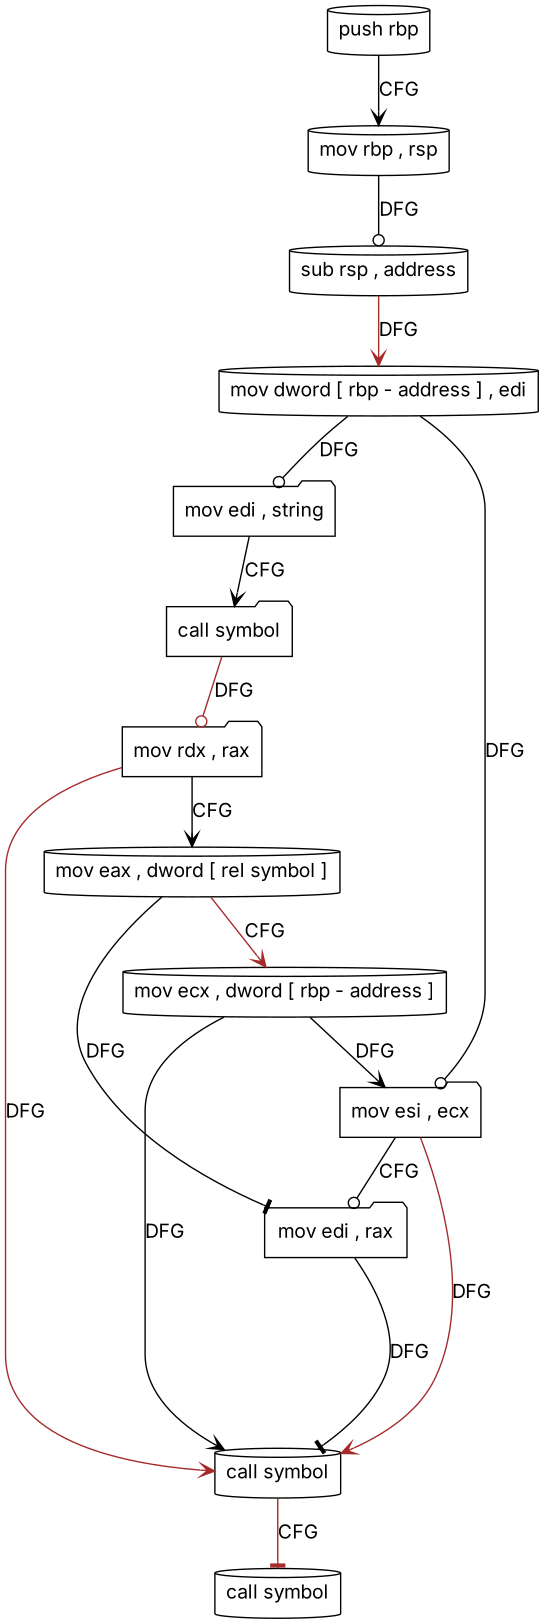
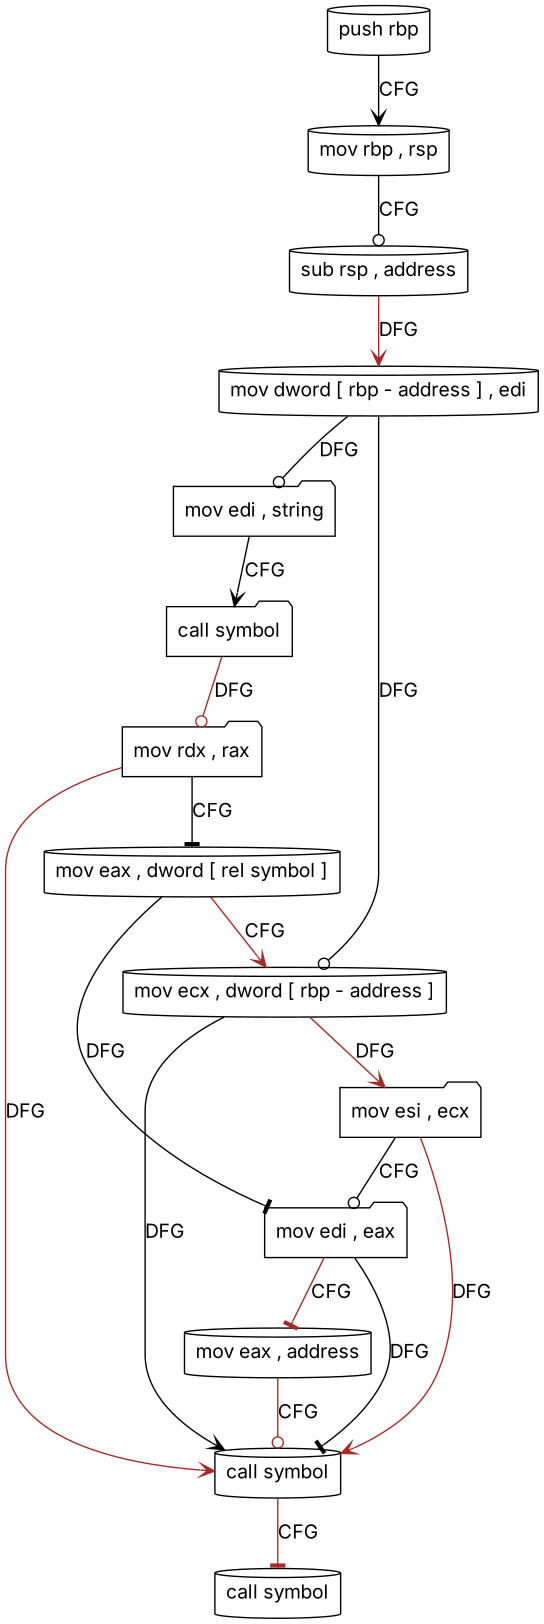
(399, 211) -> (399, 211)
(485, 741) -> (379, 696)
(192, 808) -> (192, 808)
(342, 1048) -> (342, 1048)
(336, 1233) -> (336, 1233)
none -> (278, 1353)
